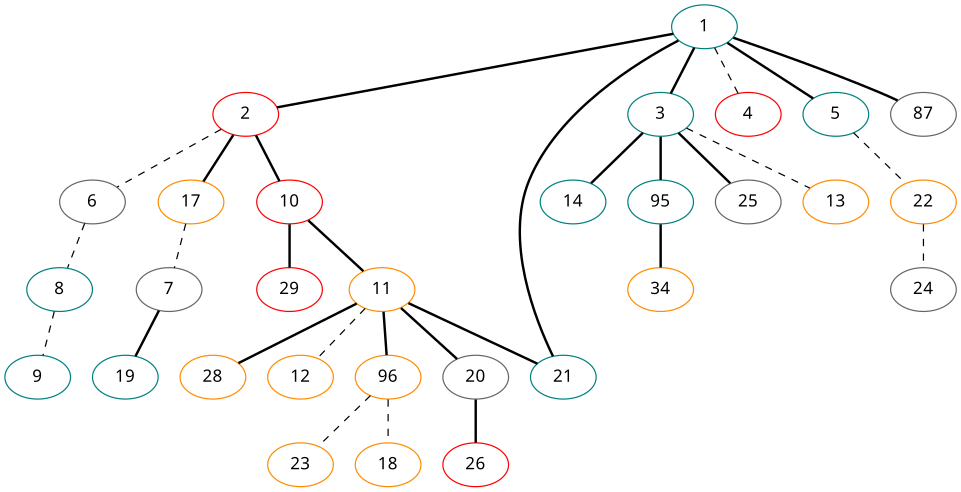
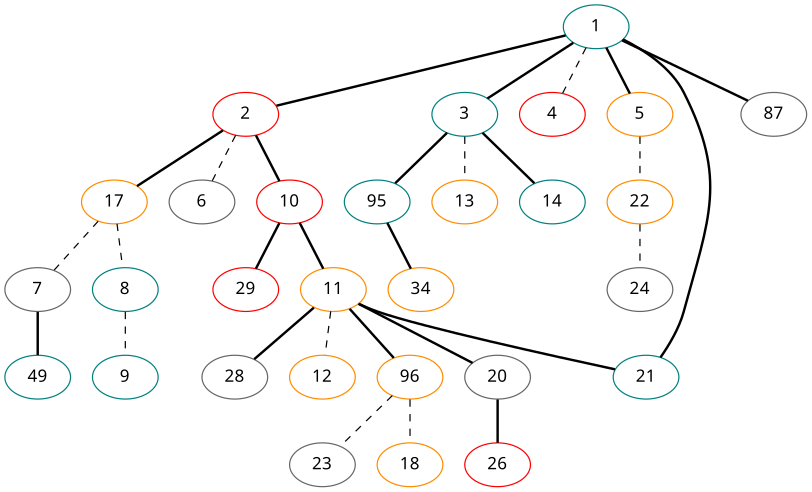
(836, 114) -> (640, 114)
(748, 202) -> none
(76, 246) -> (120, 246)
(125, 377) -> (38, 377)
(213, 377) -> (235, 377)
(301, 465) -> (322, 465)
